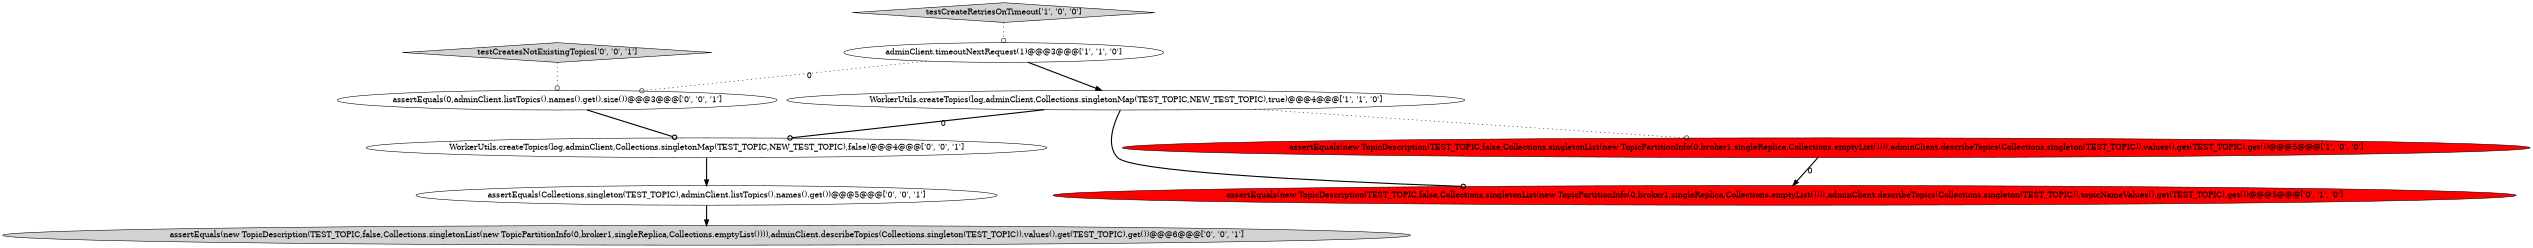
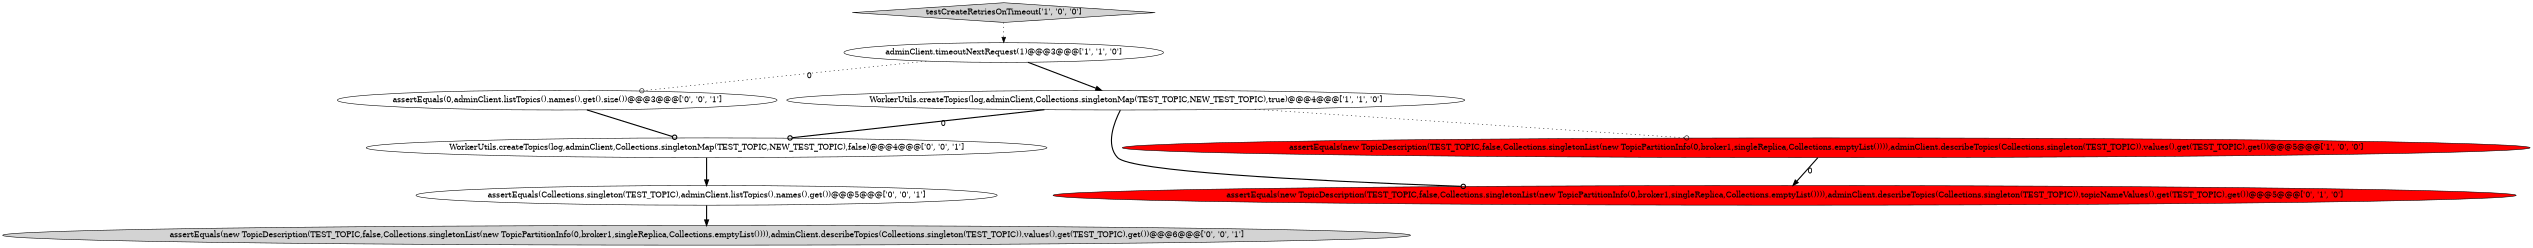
(1004, 30) -> (1004, 30)
(557, 53) -> none
